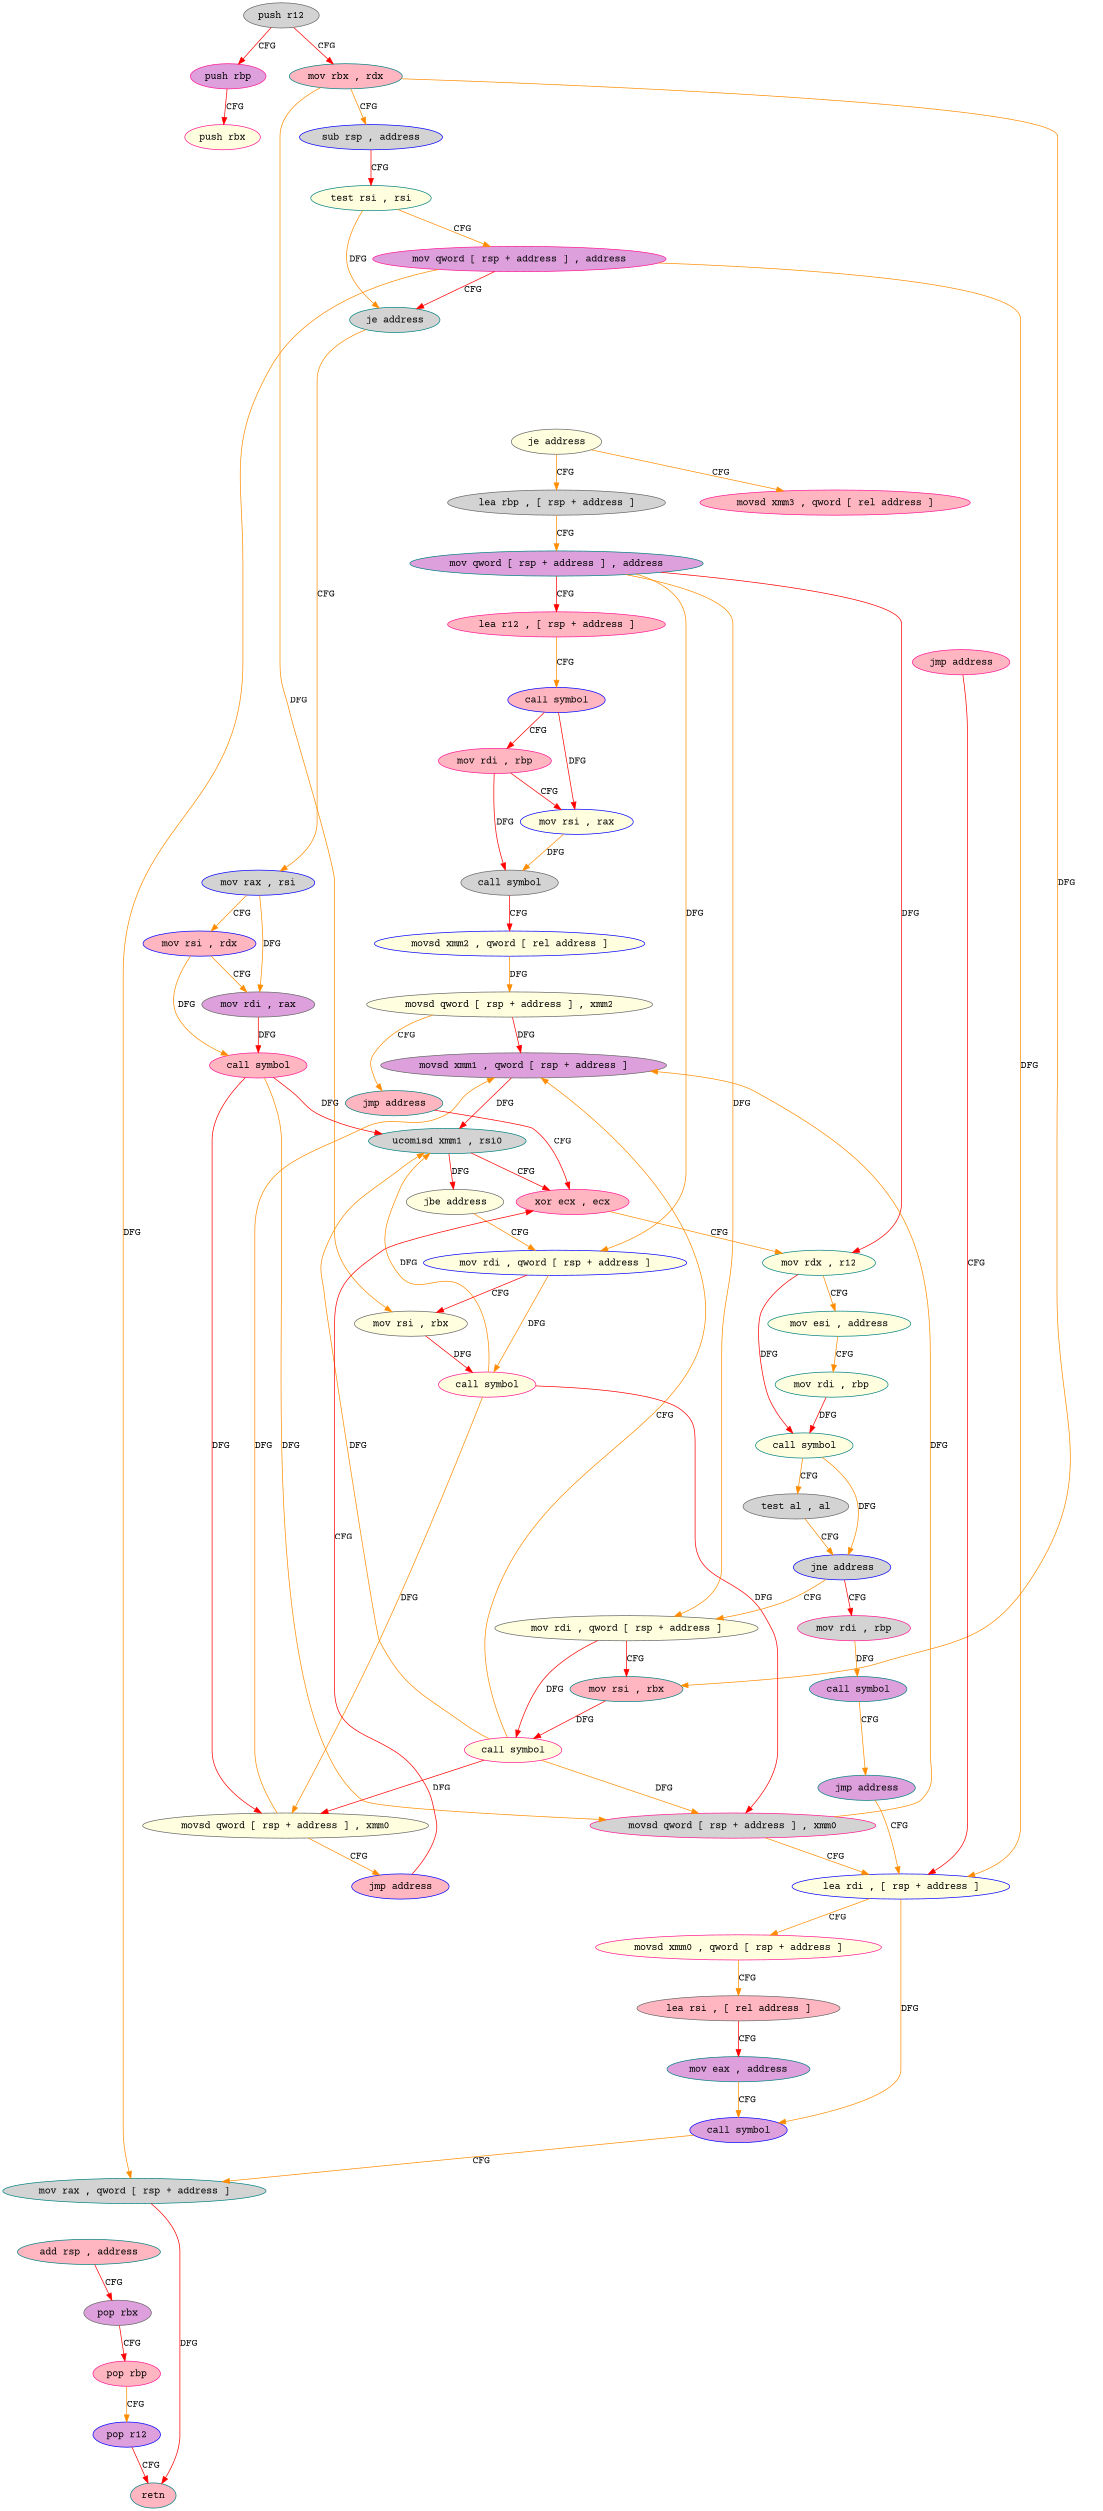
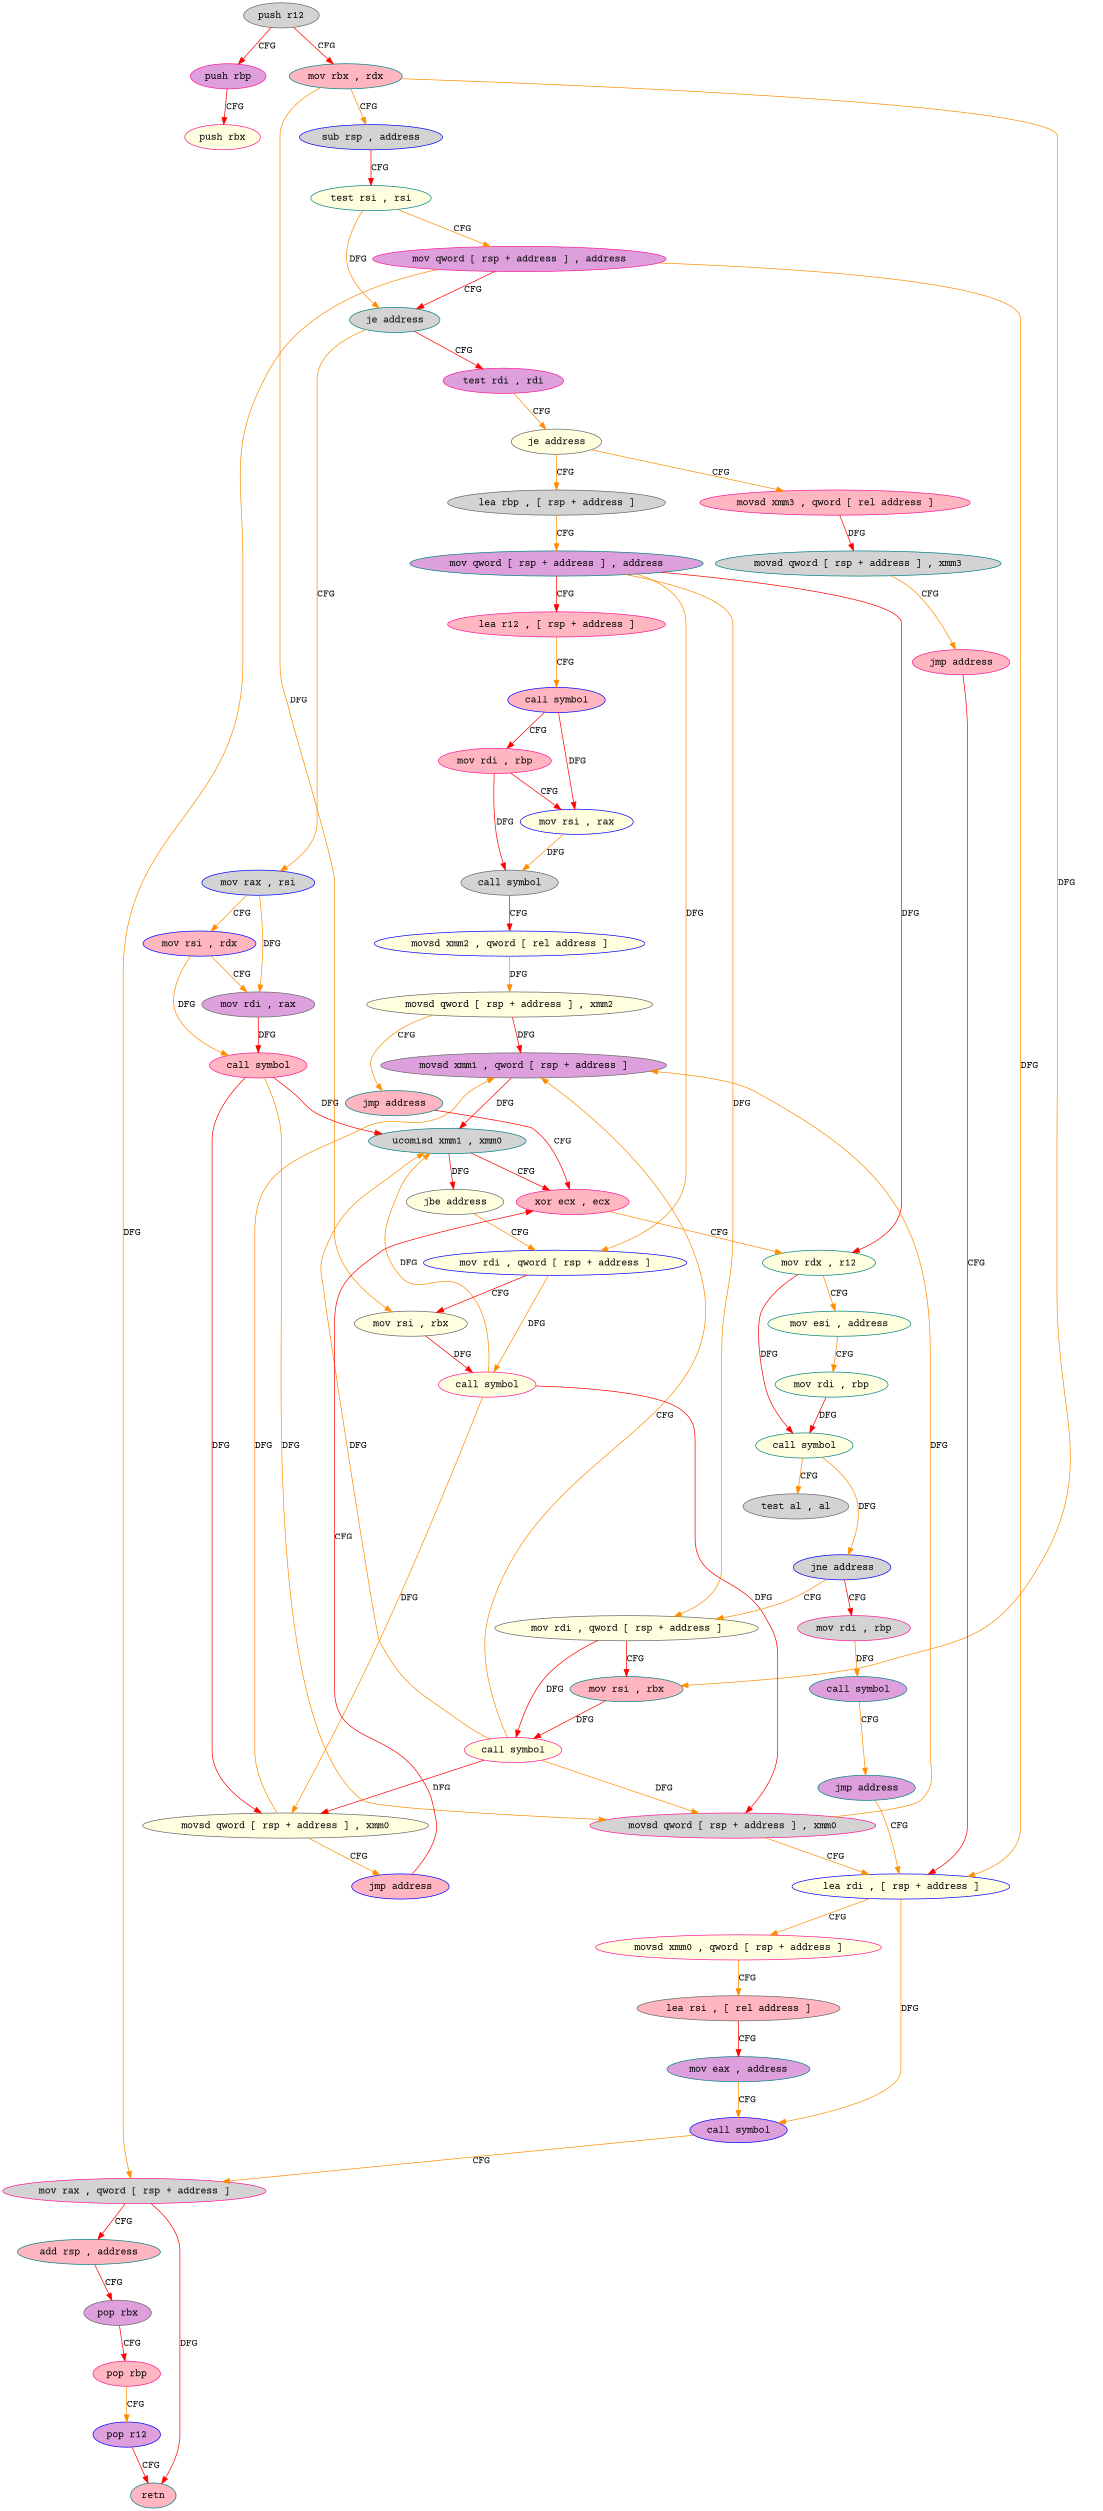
none -> (503, 381)
none -> (858, 564)
(447, 1141) -> (447, 1141)
(817, 1534) -> none
(134, 2191) -> (134, 2191)
none -> (114, 2219)
